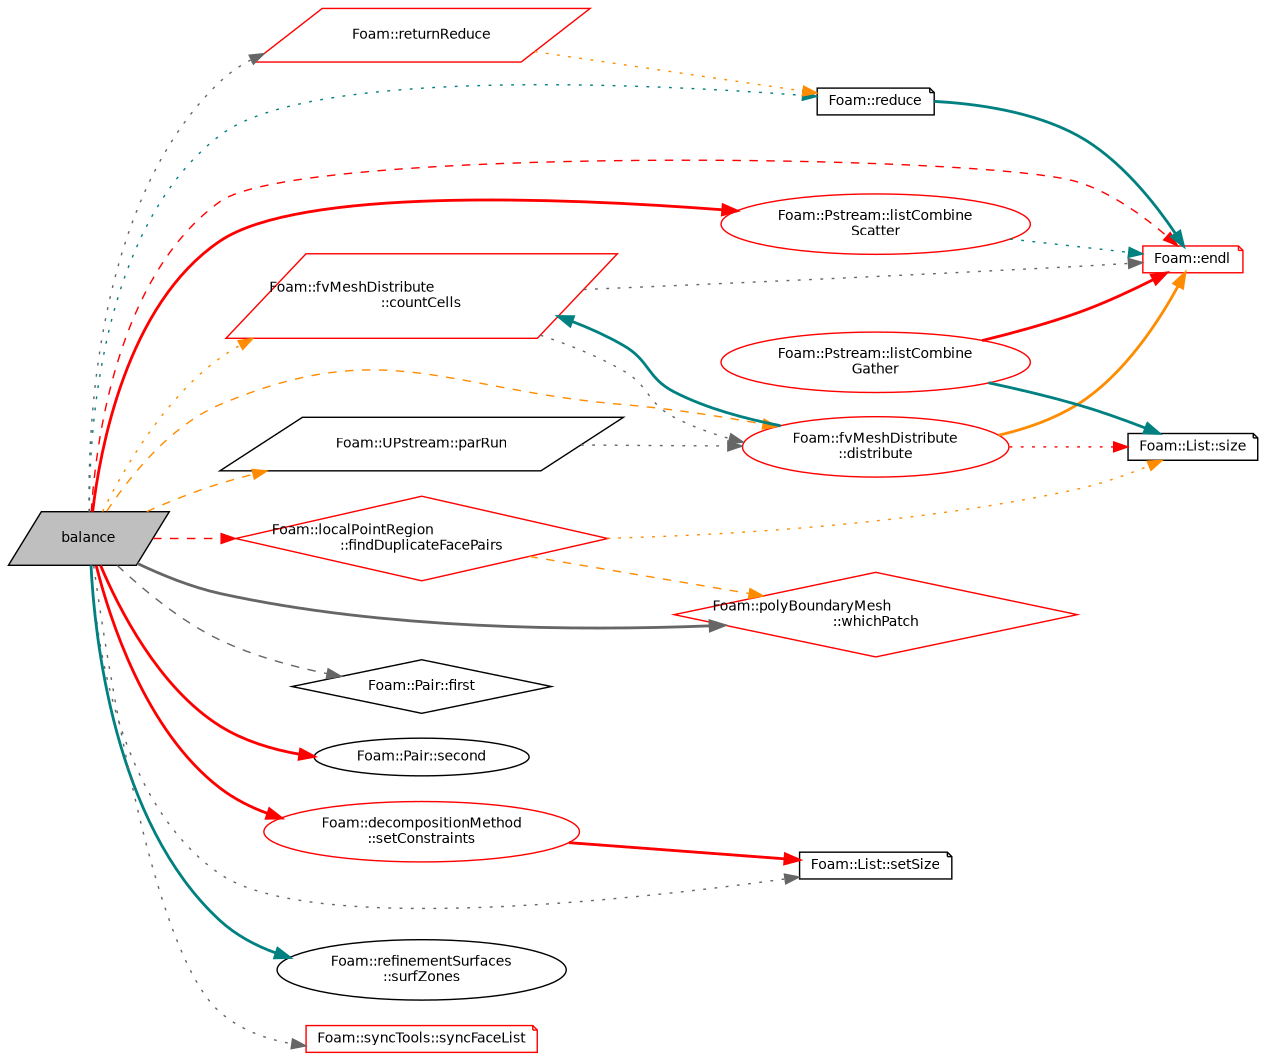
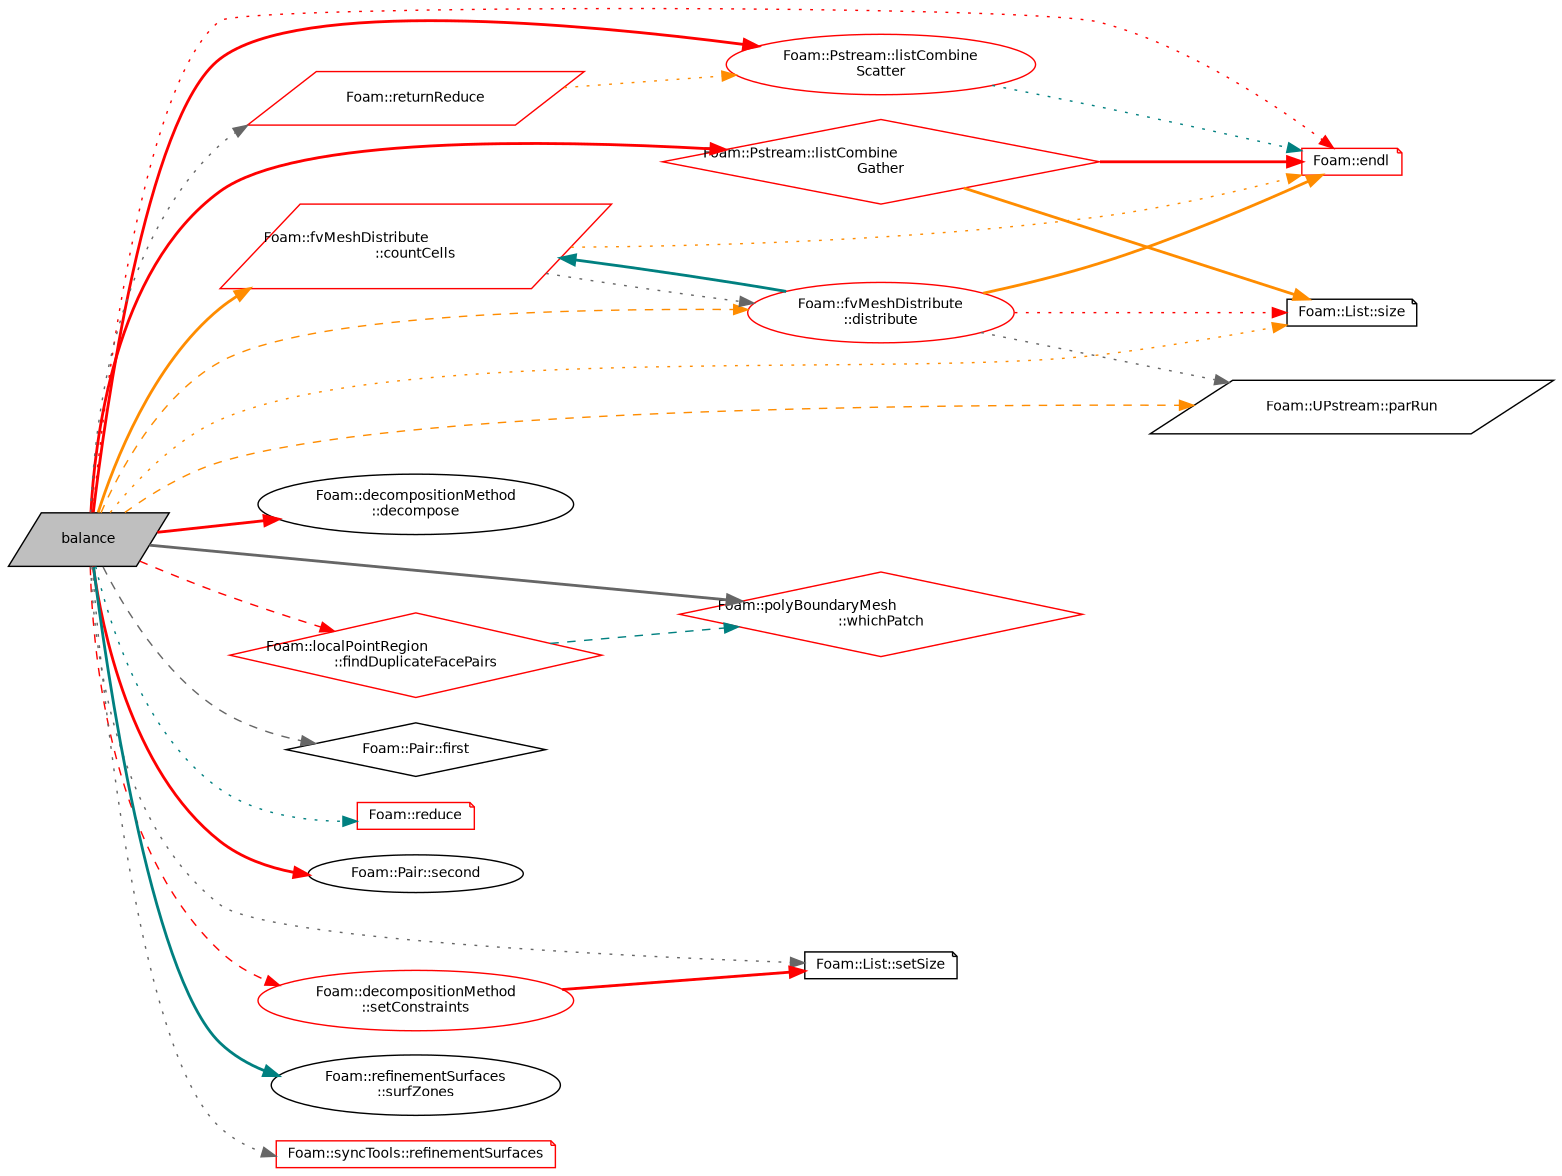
(669, 71) -> (643, 82)
(876, 102) -> (416, 816)
(1074, 134) -> none
(527, 163) -> (529, 9)
none -> (285, 165)
(856, 277) -> (931, 233)
(876, 362) -> (881, 162)
(1064, 401) -> (1129, 241)
(160, 419) -> (151, 393)
(654, 446) -> (1121, 361)
none -> (416, 504)
(881, 520) -> (672, 367)
(639, 575) -> (637, 636)
(154, 710) -> (156, 863)
(422, 1039) -> (416, 1154)
